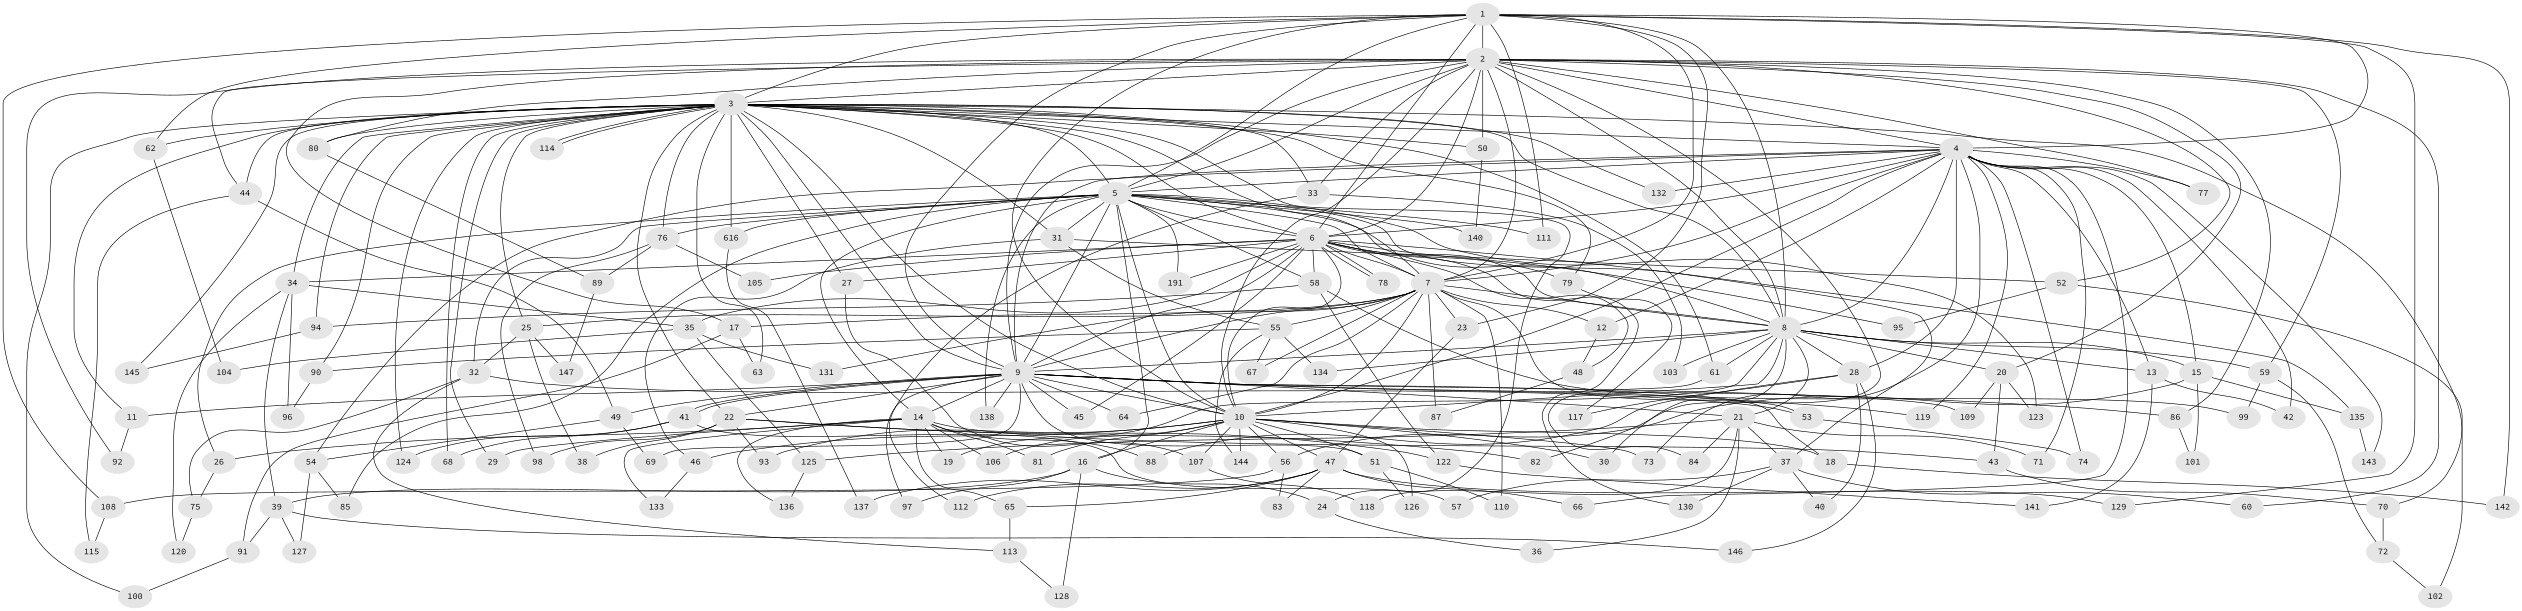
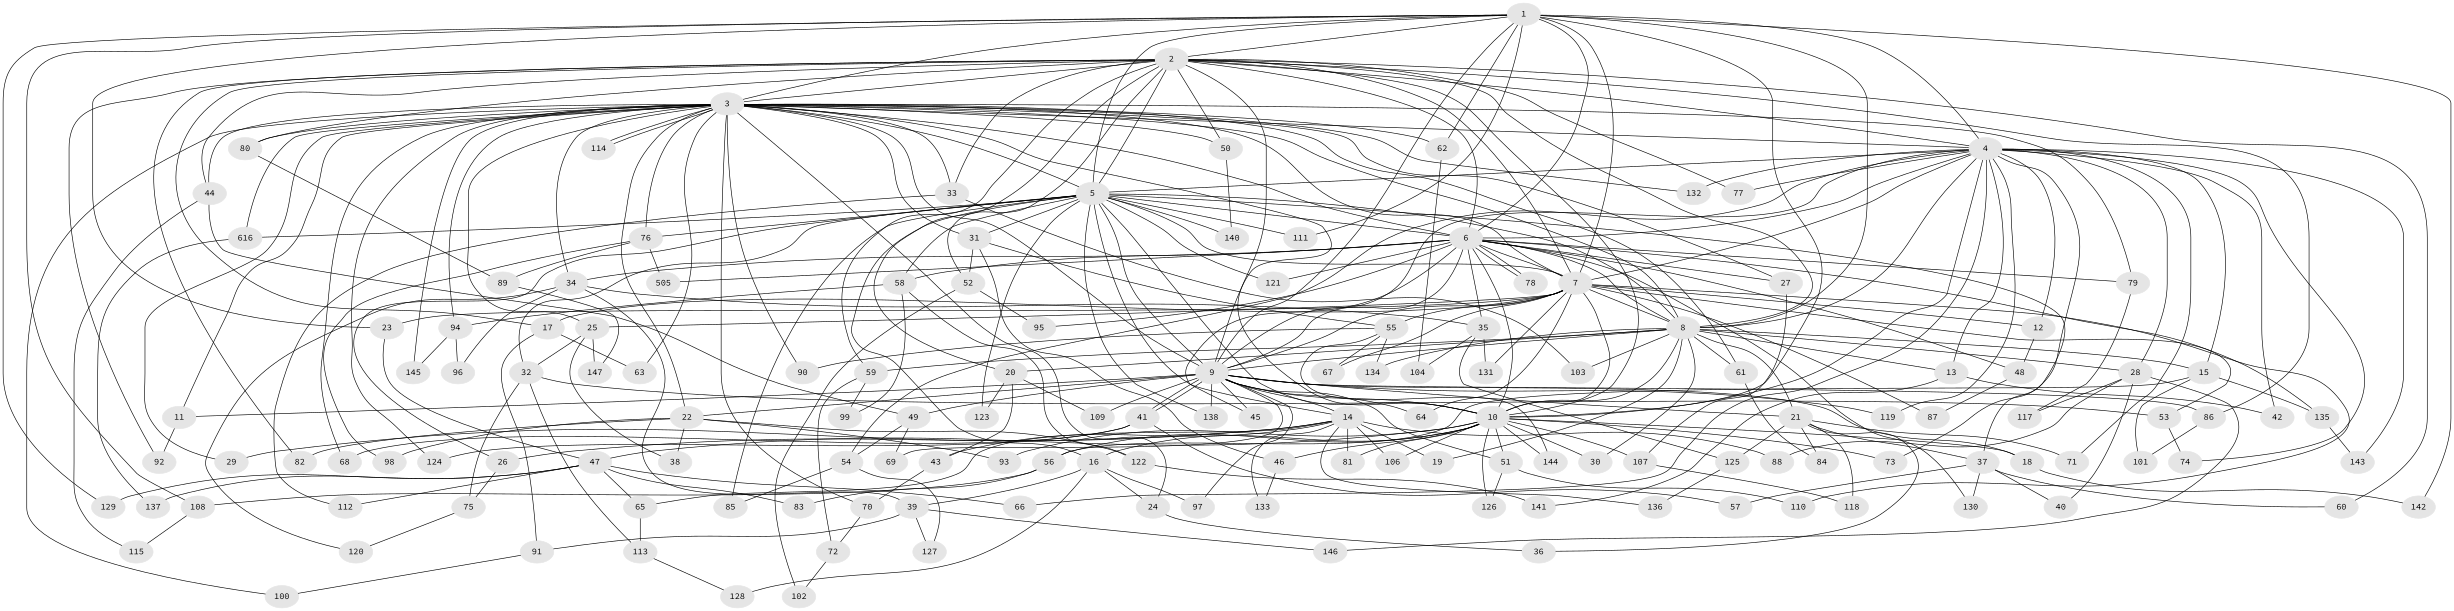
(755, 283) -> (663, 283)
(1175, 283) -> (1273, 283)
(302, 395) -> (457, 350)
